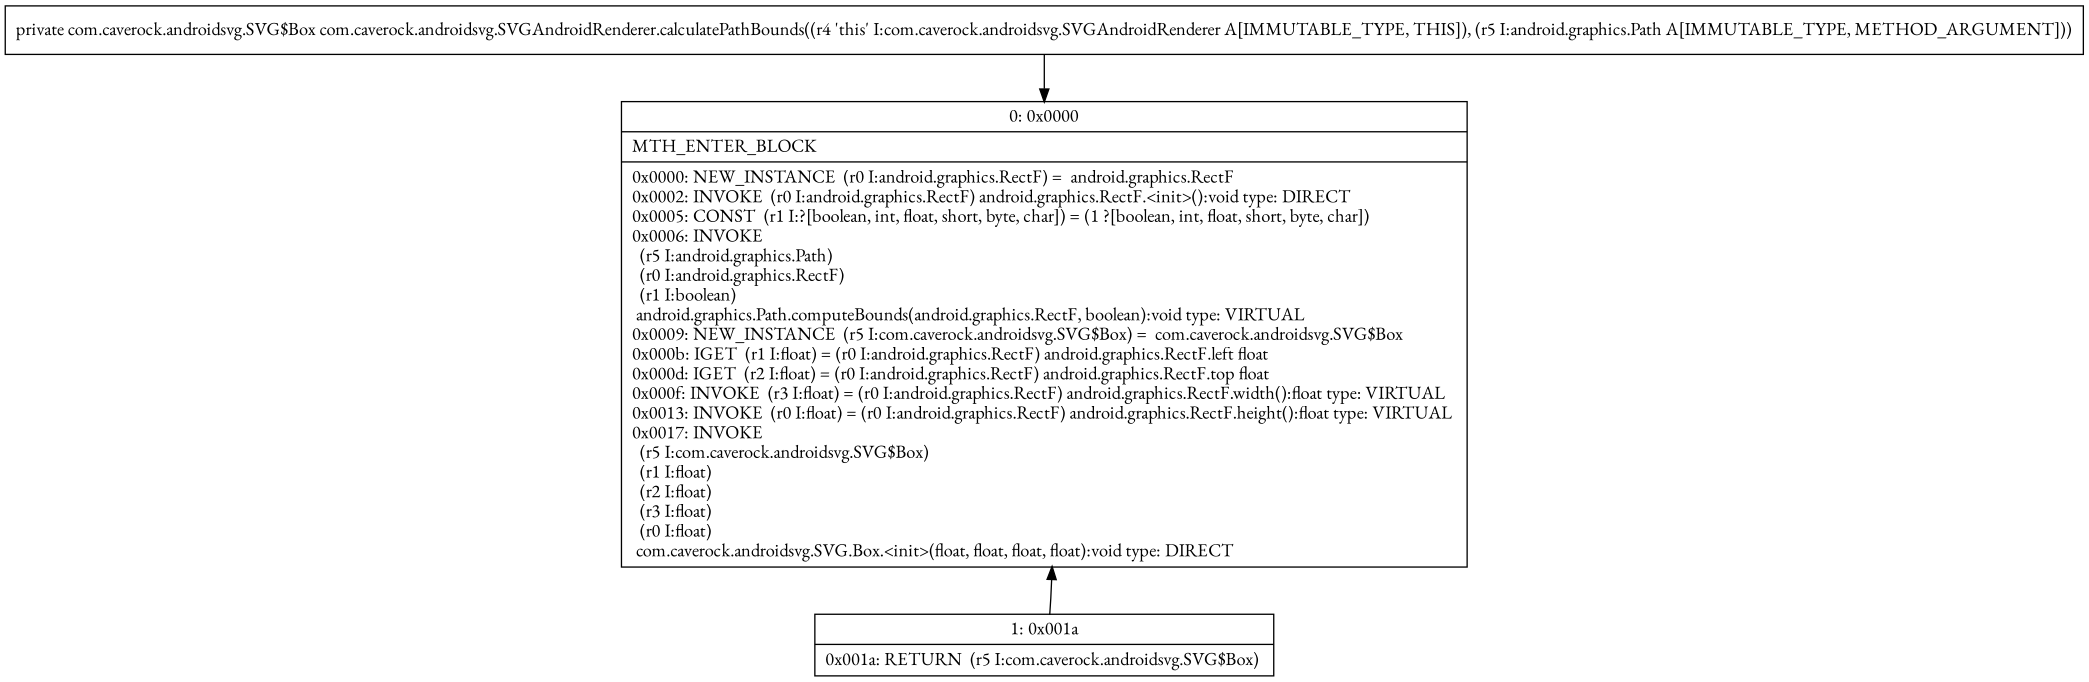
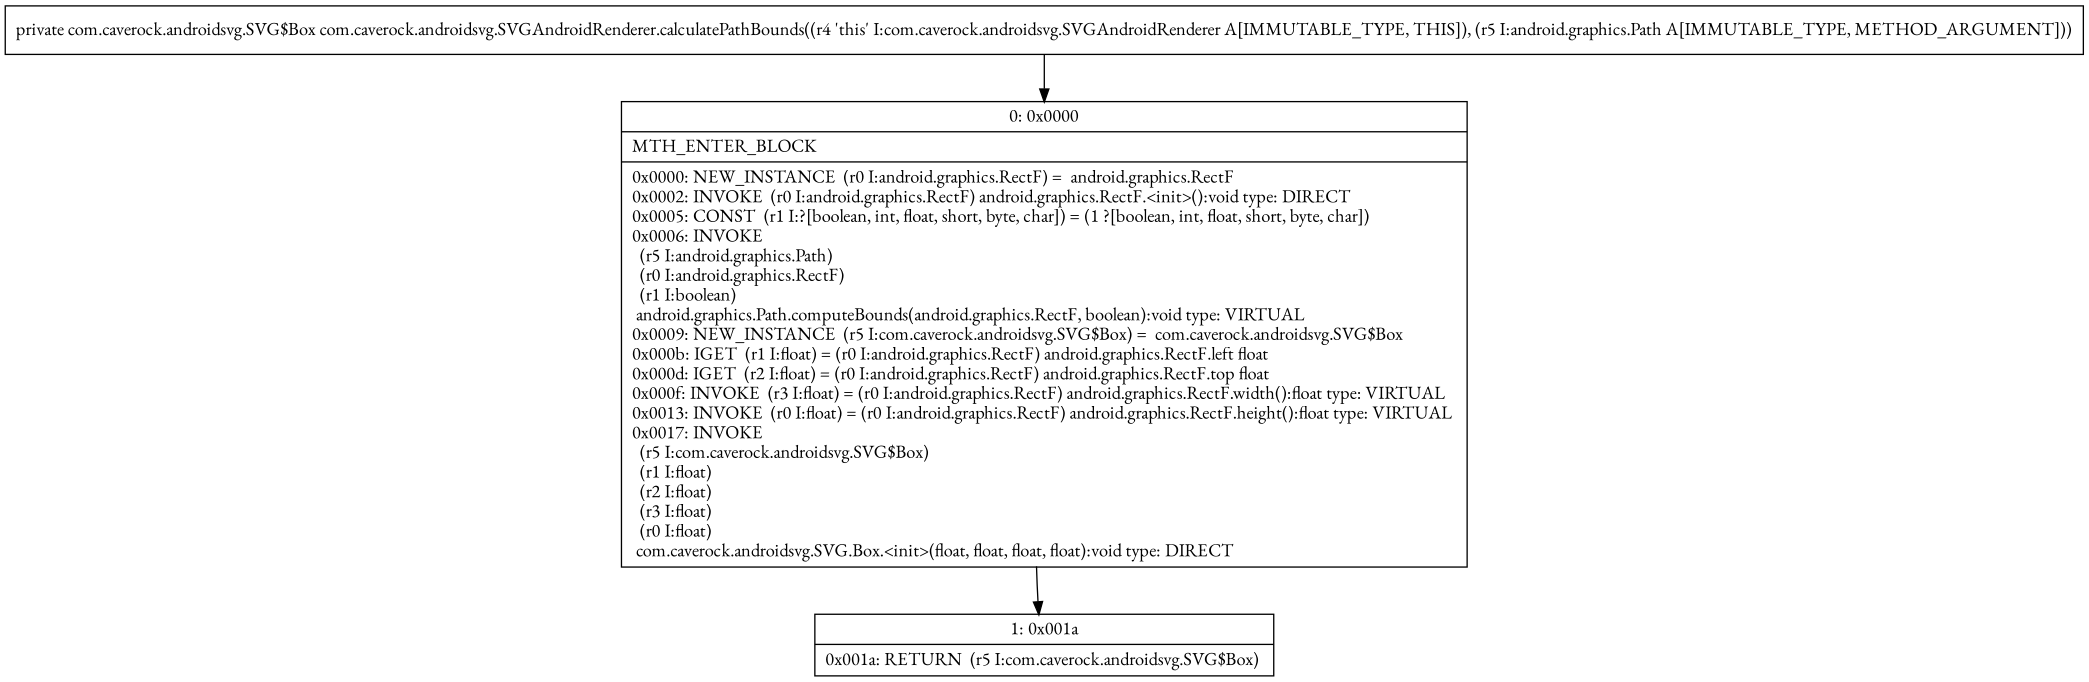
(1051, 597) -> (1037, 584)
